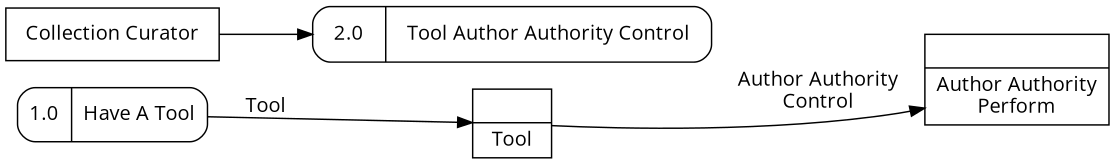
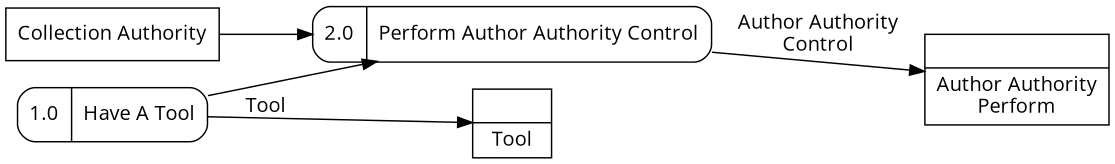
(113, 34) -> (113, 34)
(549, 34) -> (539, 34)
none -> (285, 80)
(731, 127) -> (811, 61)
